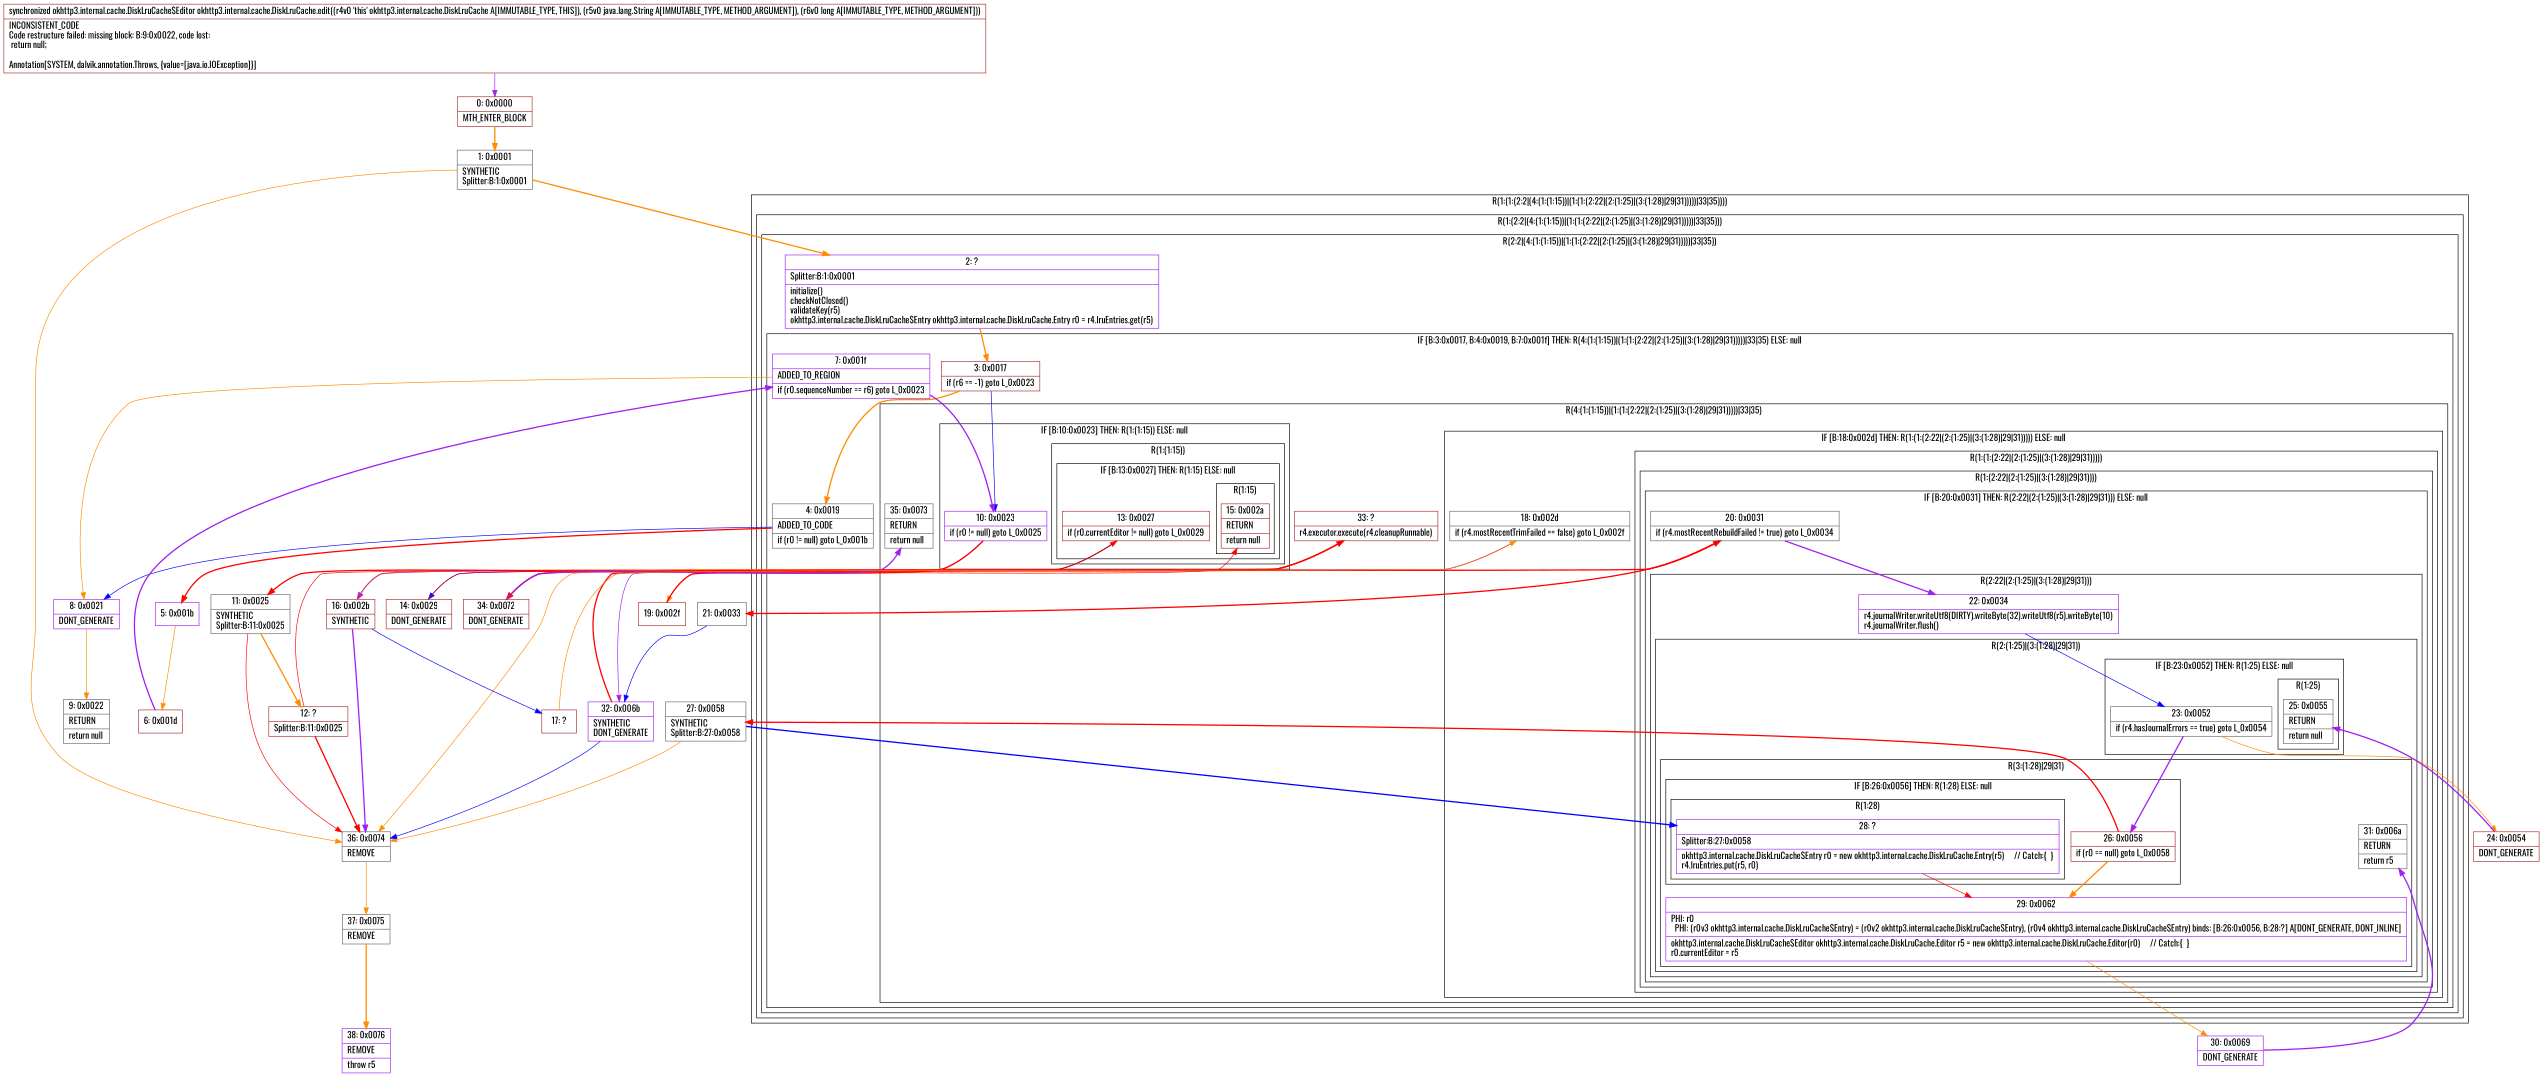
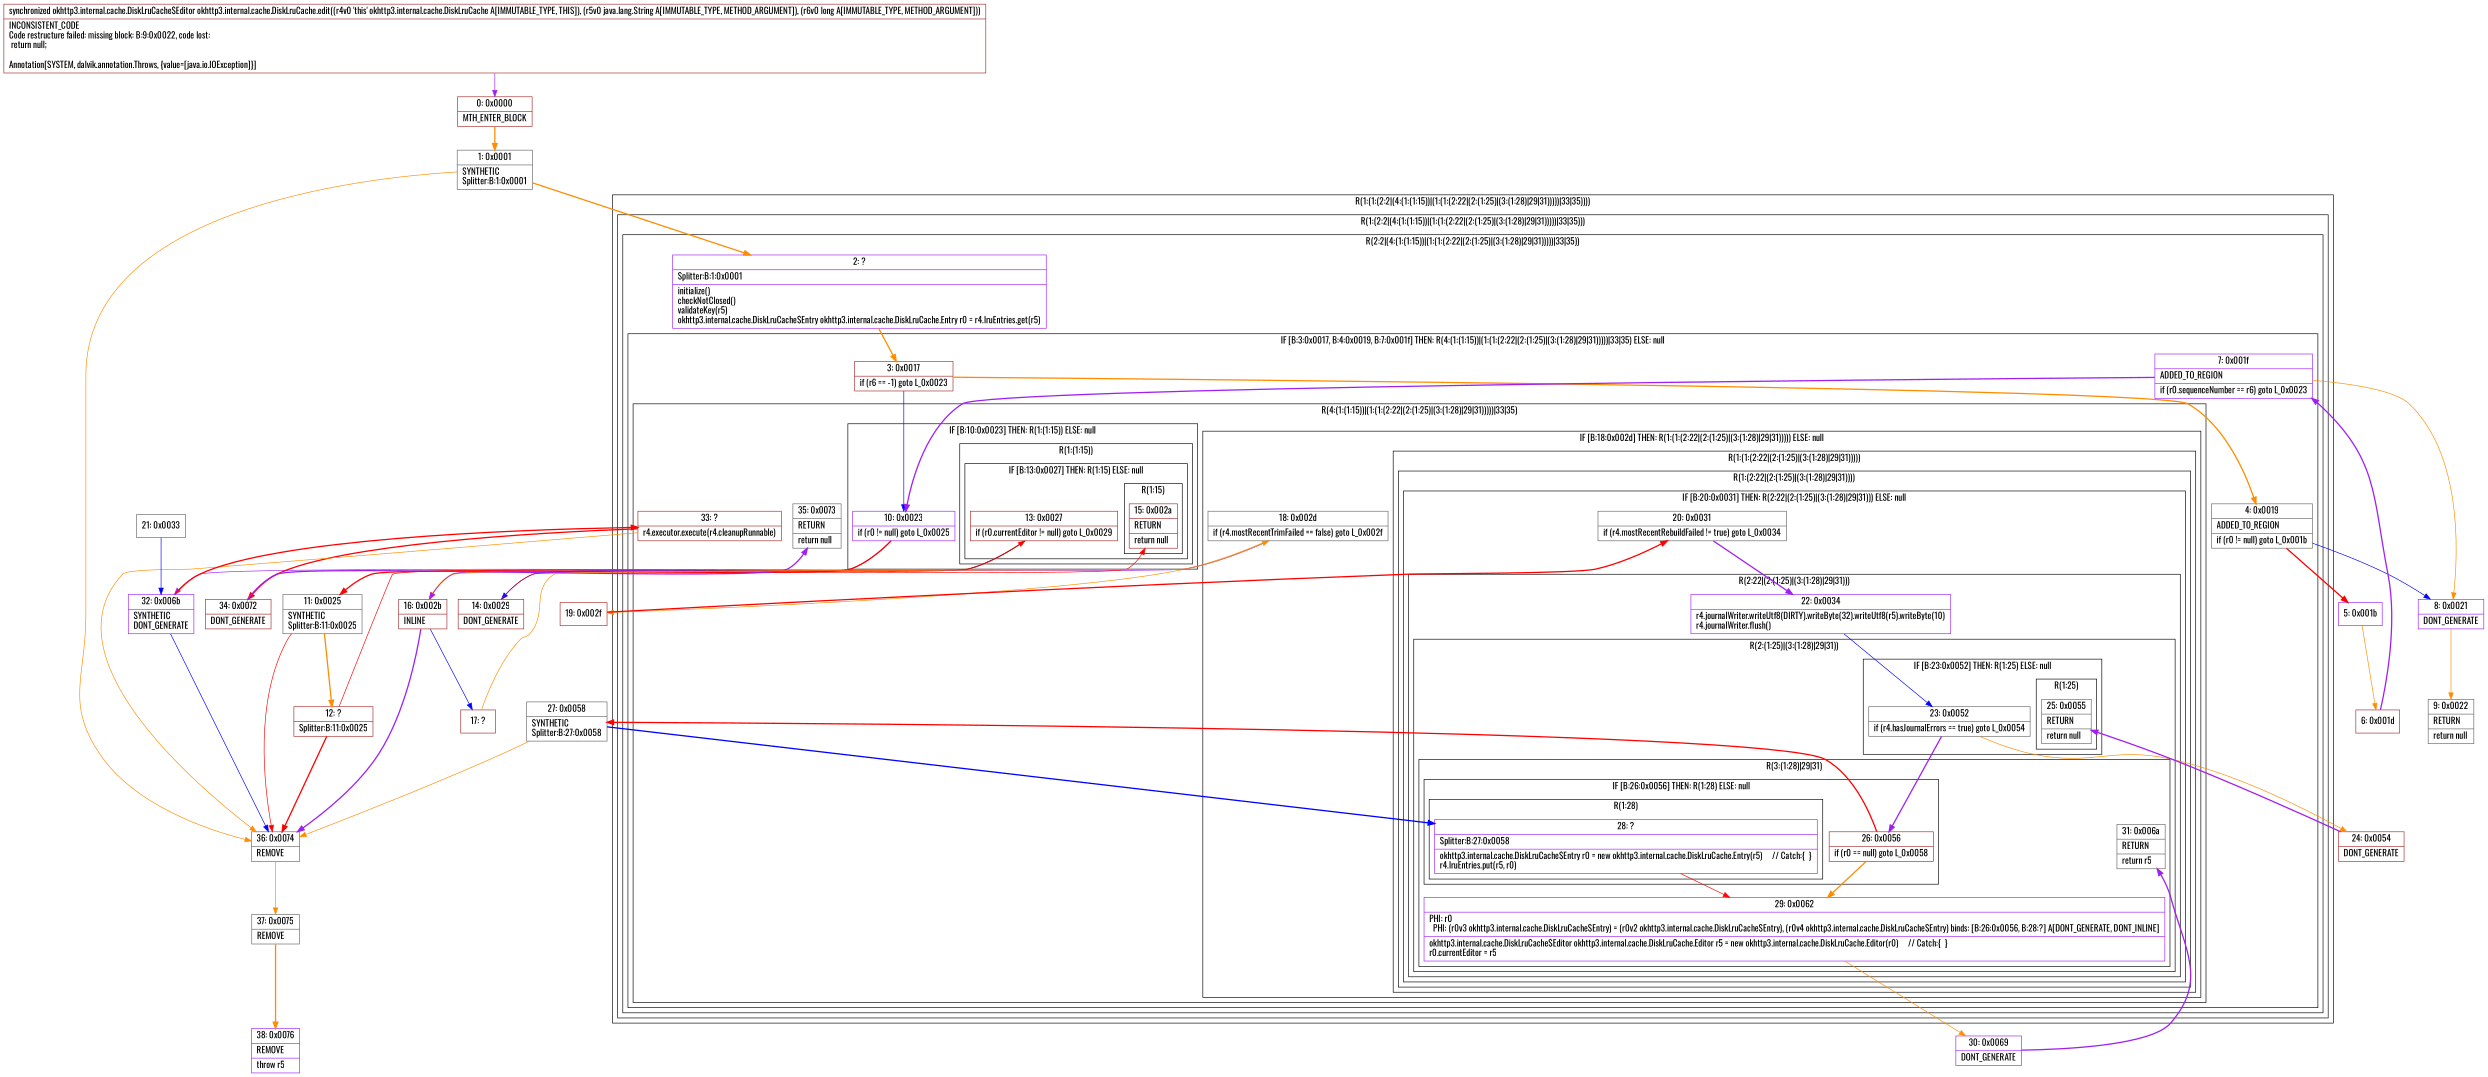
(805, 526) -> (2248, 526)
(1240, 605) -> none
(350, 621) -> (415, 621)
